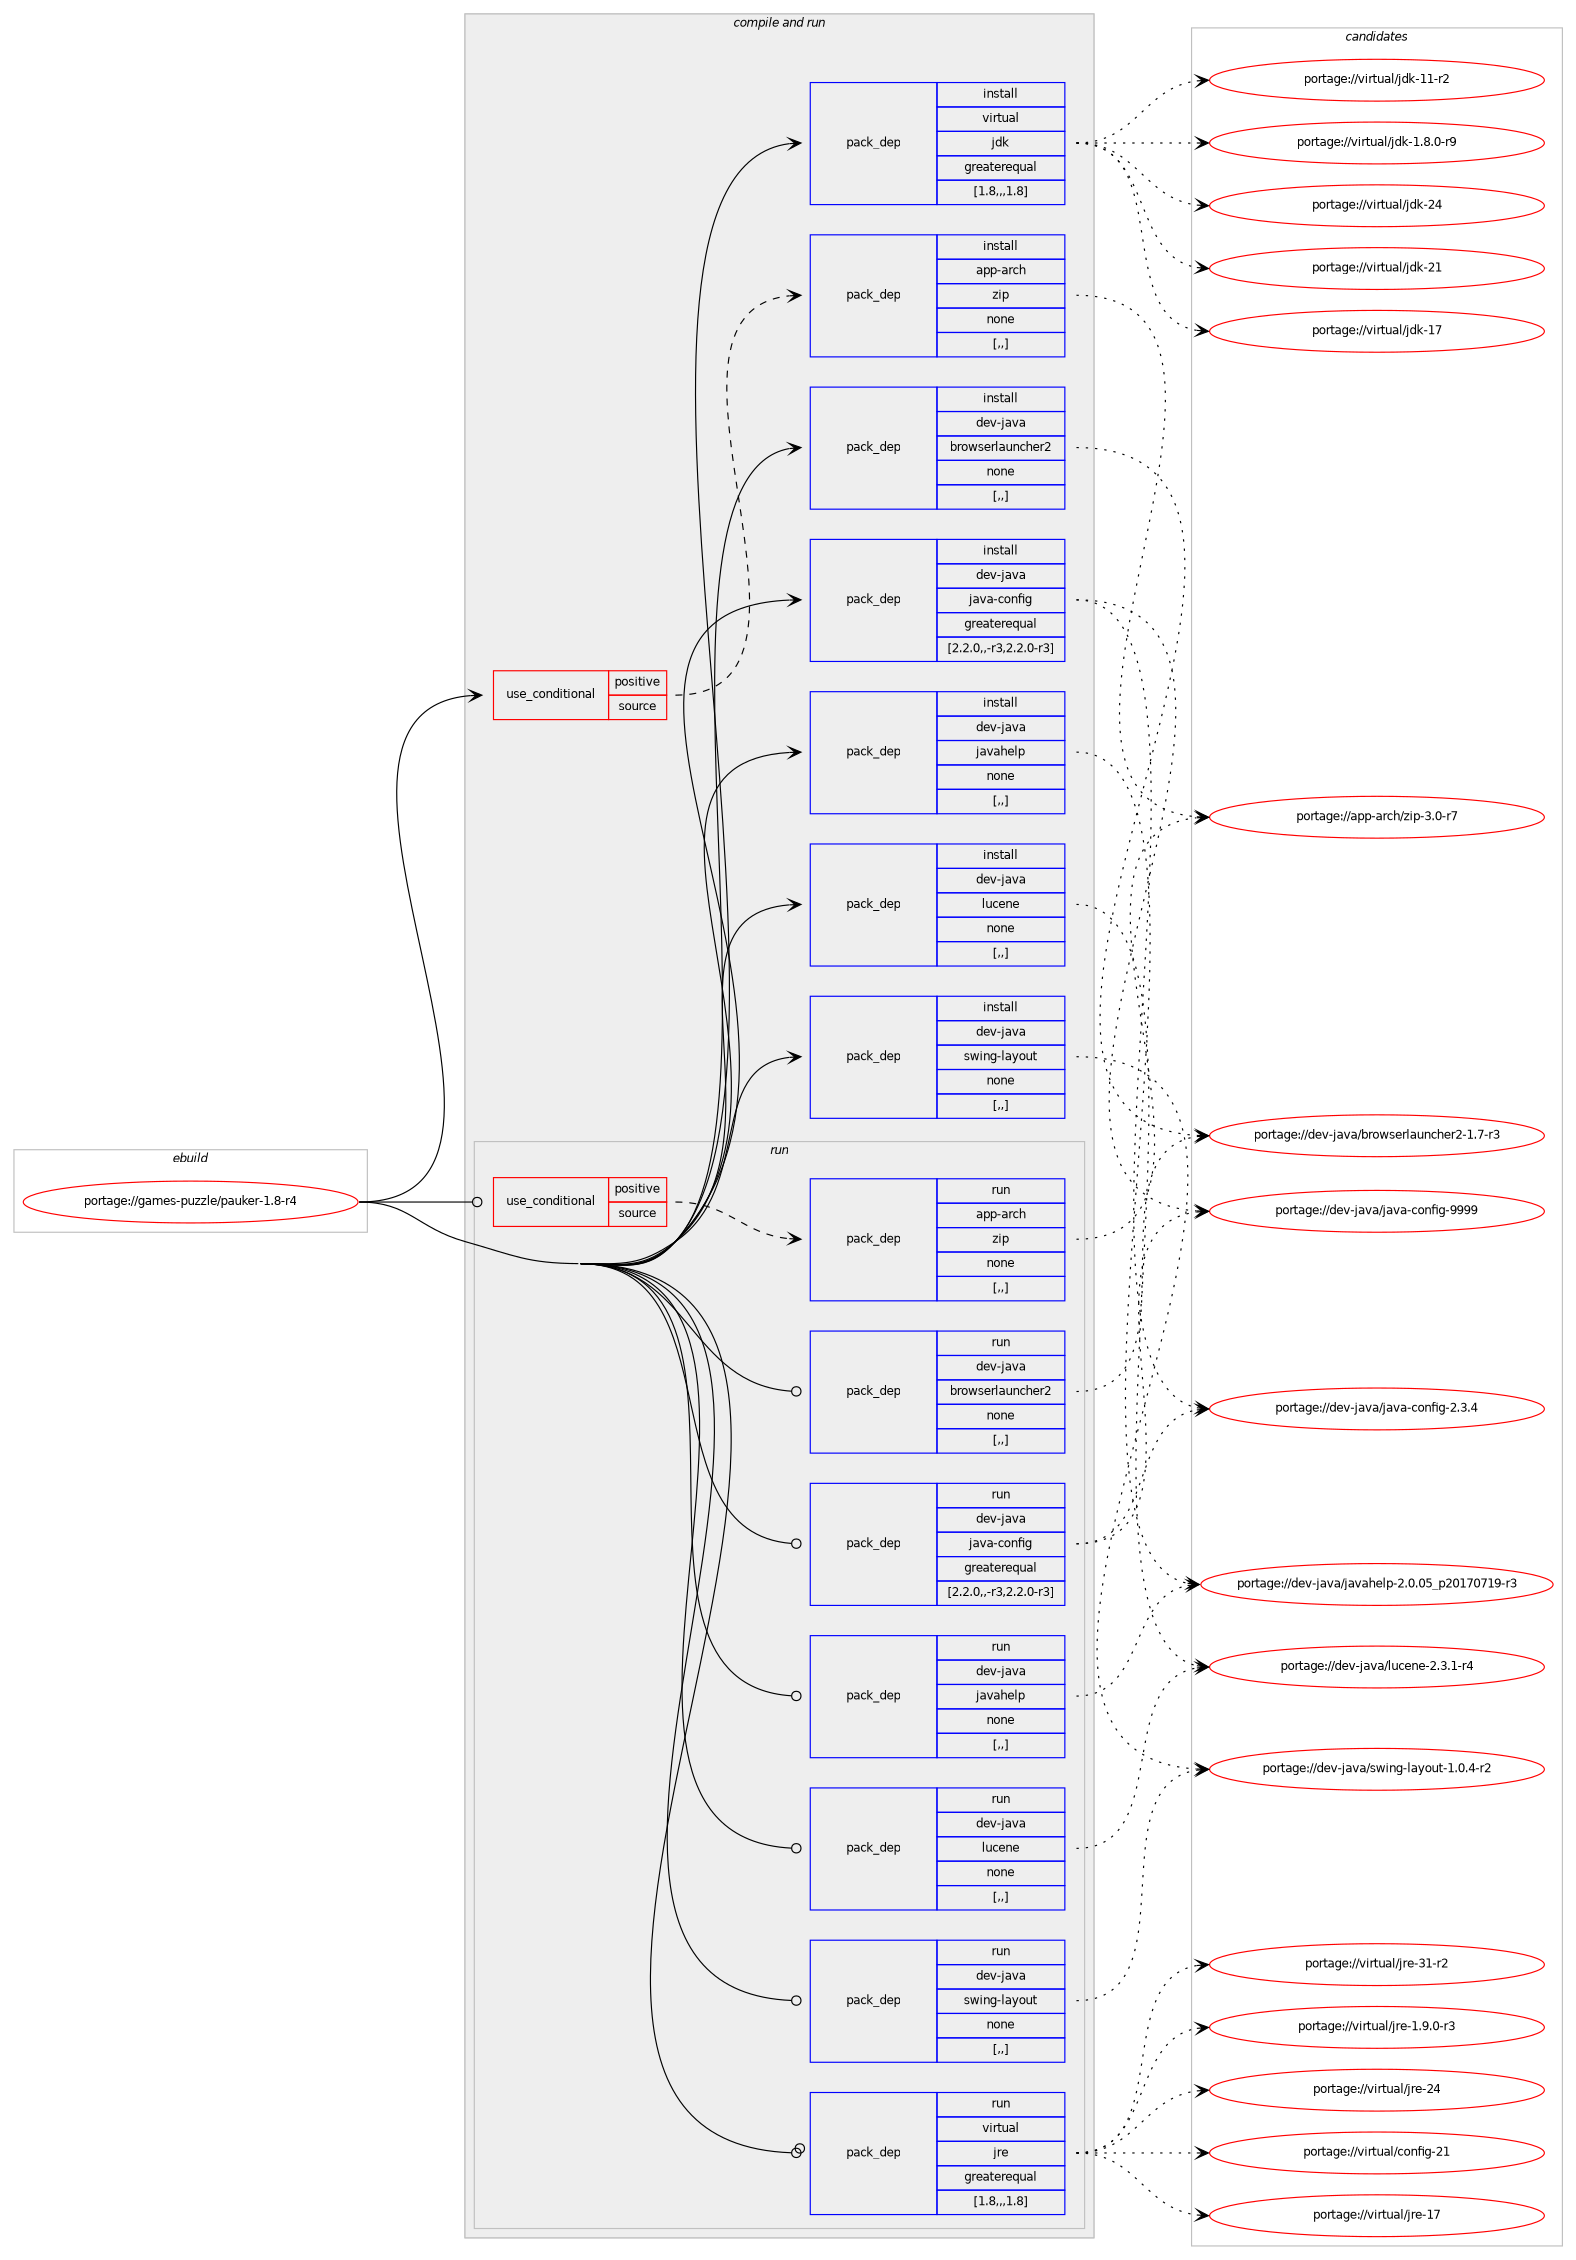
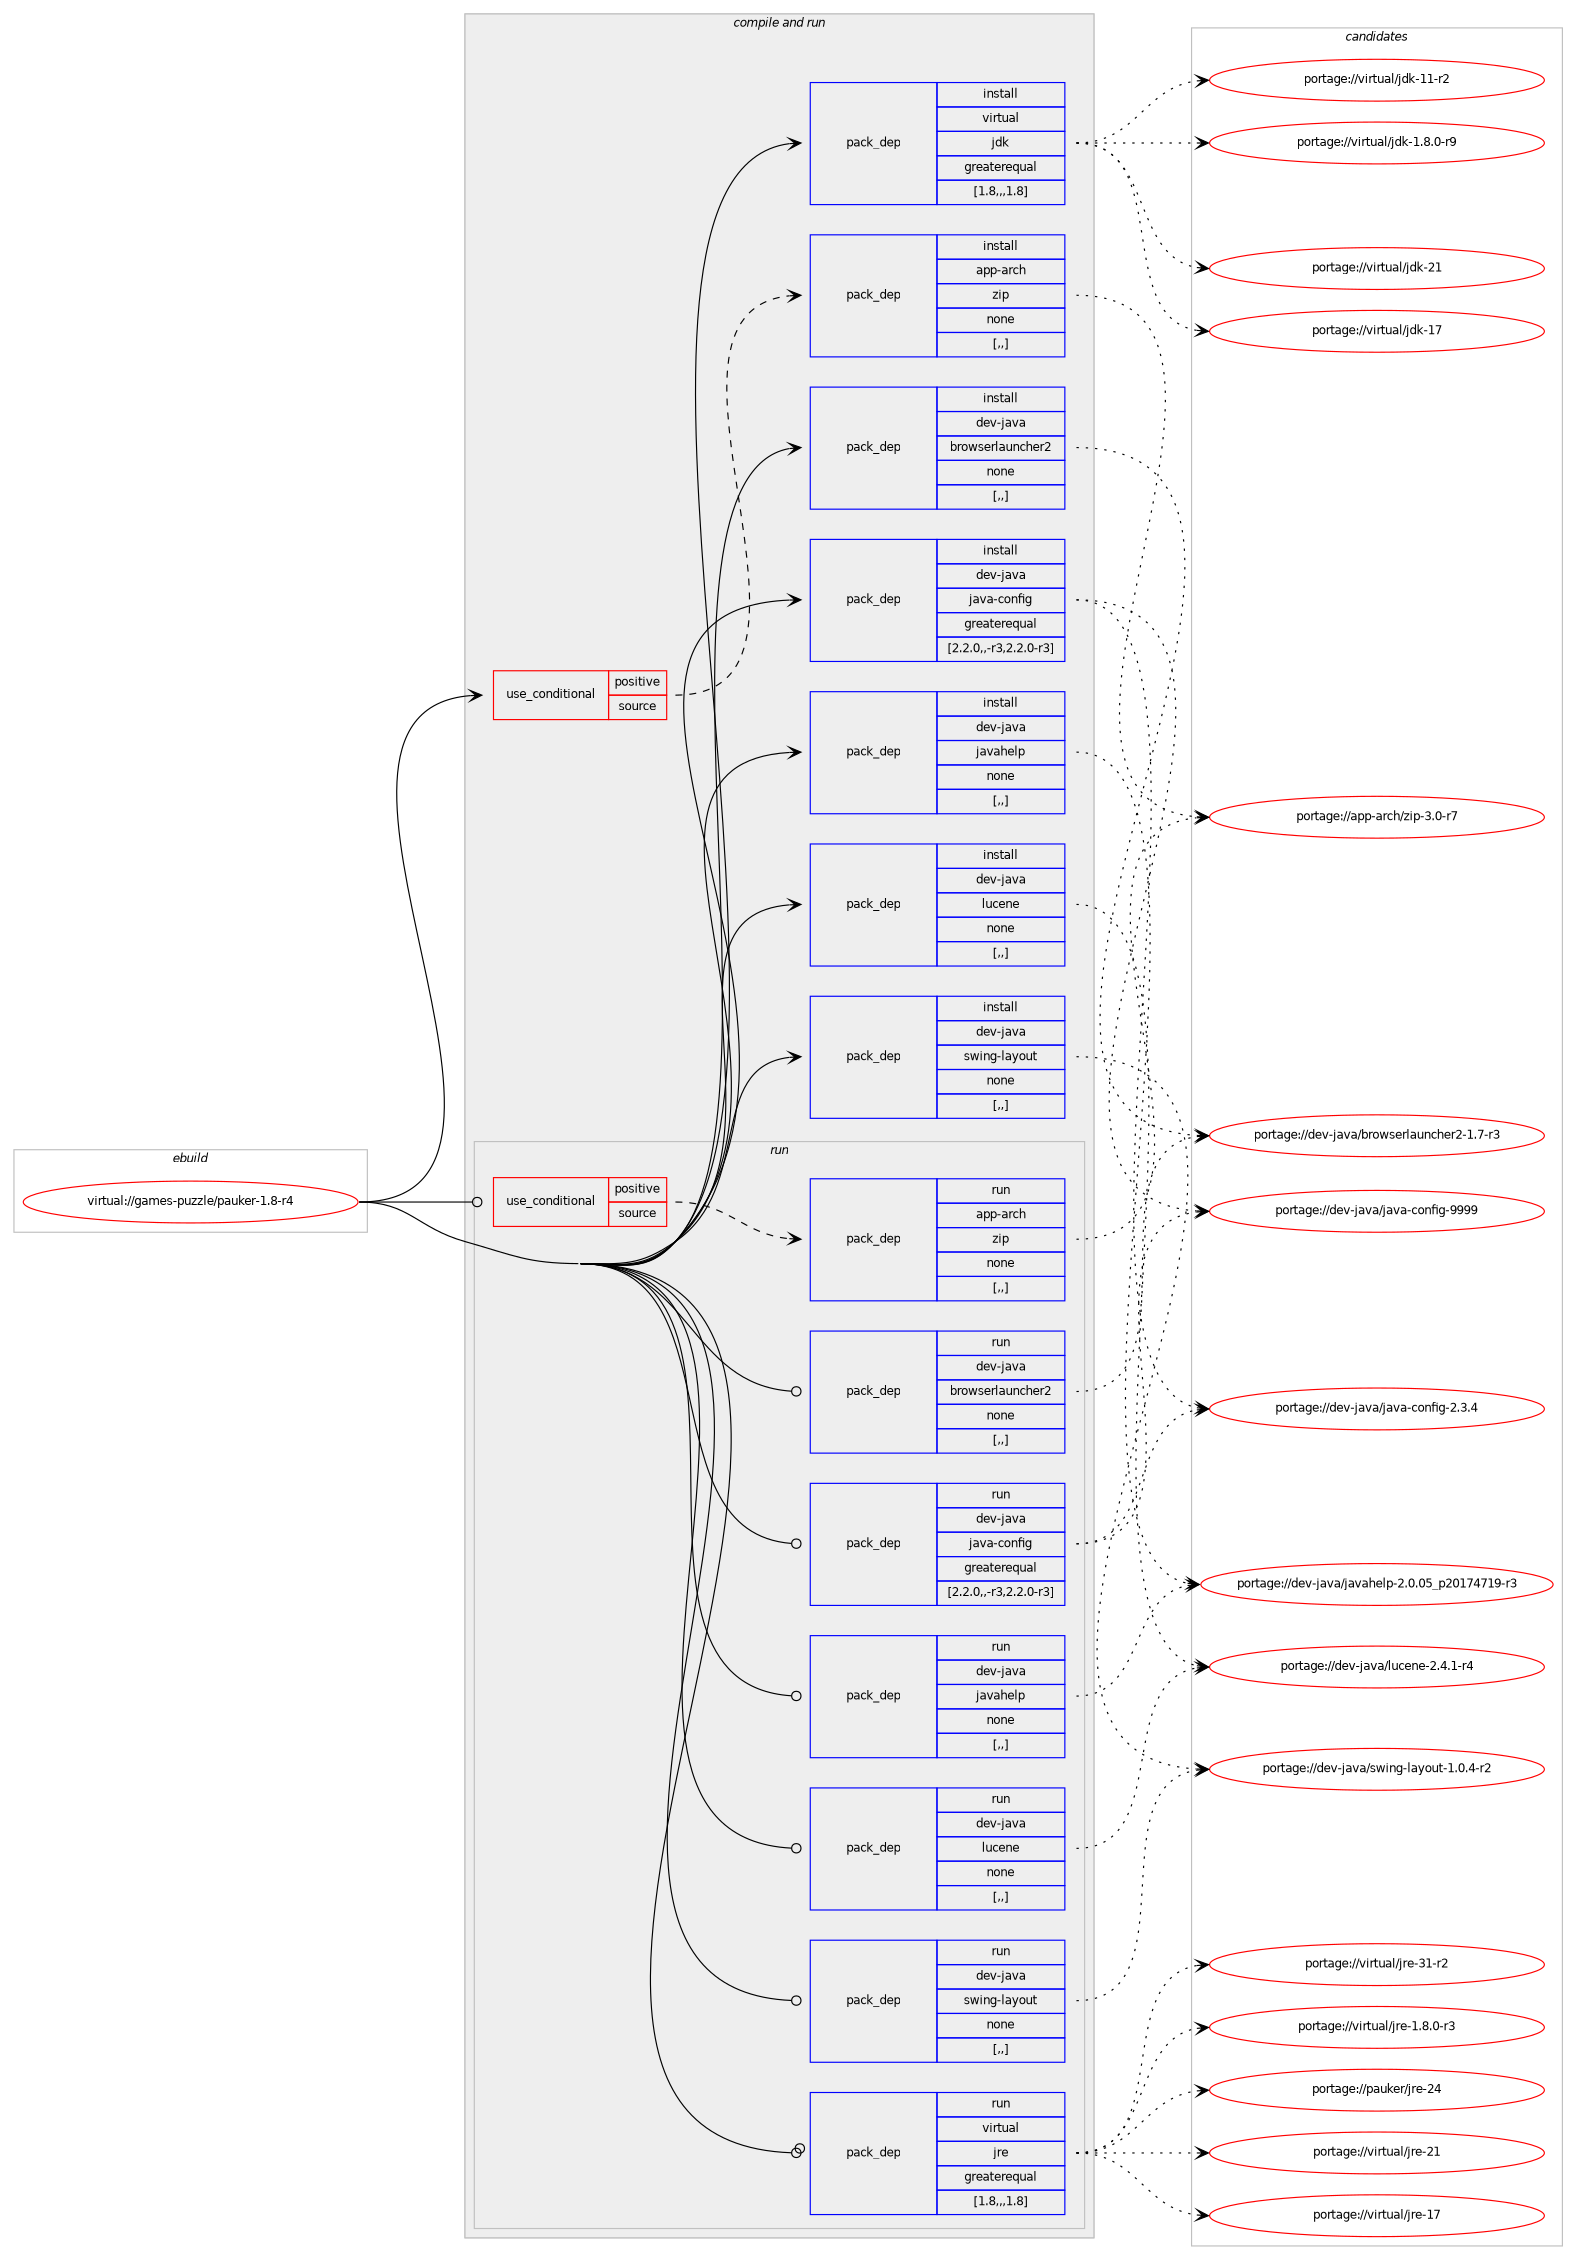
(1377, 206) -> none
(191, 1202) -> (191, 1202)
(1377, 1584) -> (1377, 1584)
(1377, 1667) -> (1377, 1667)
(1377, 2027) -> (1377, 2027)
(1377, 2090) -> (1377, 2090)
(1377, 2153) -> (1377, 2153)
